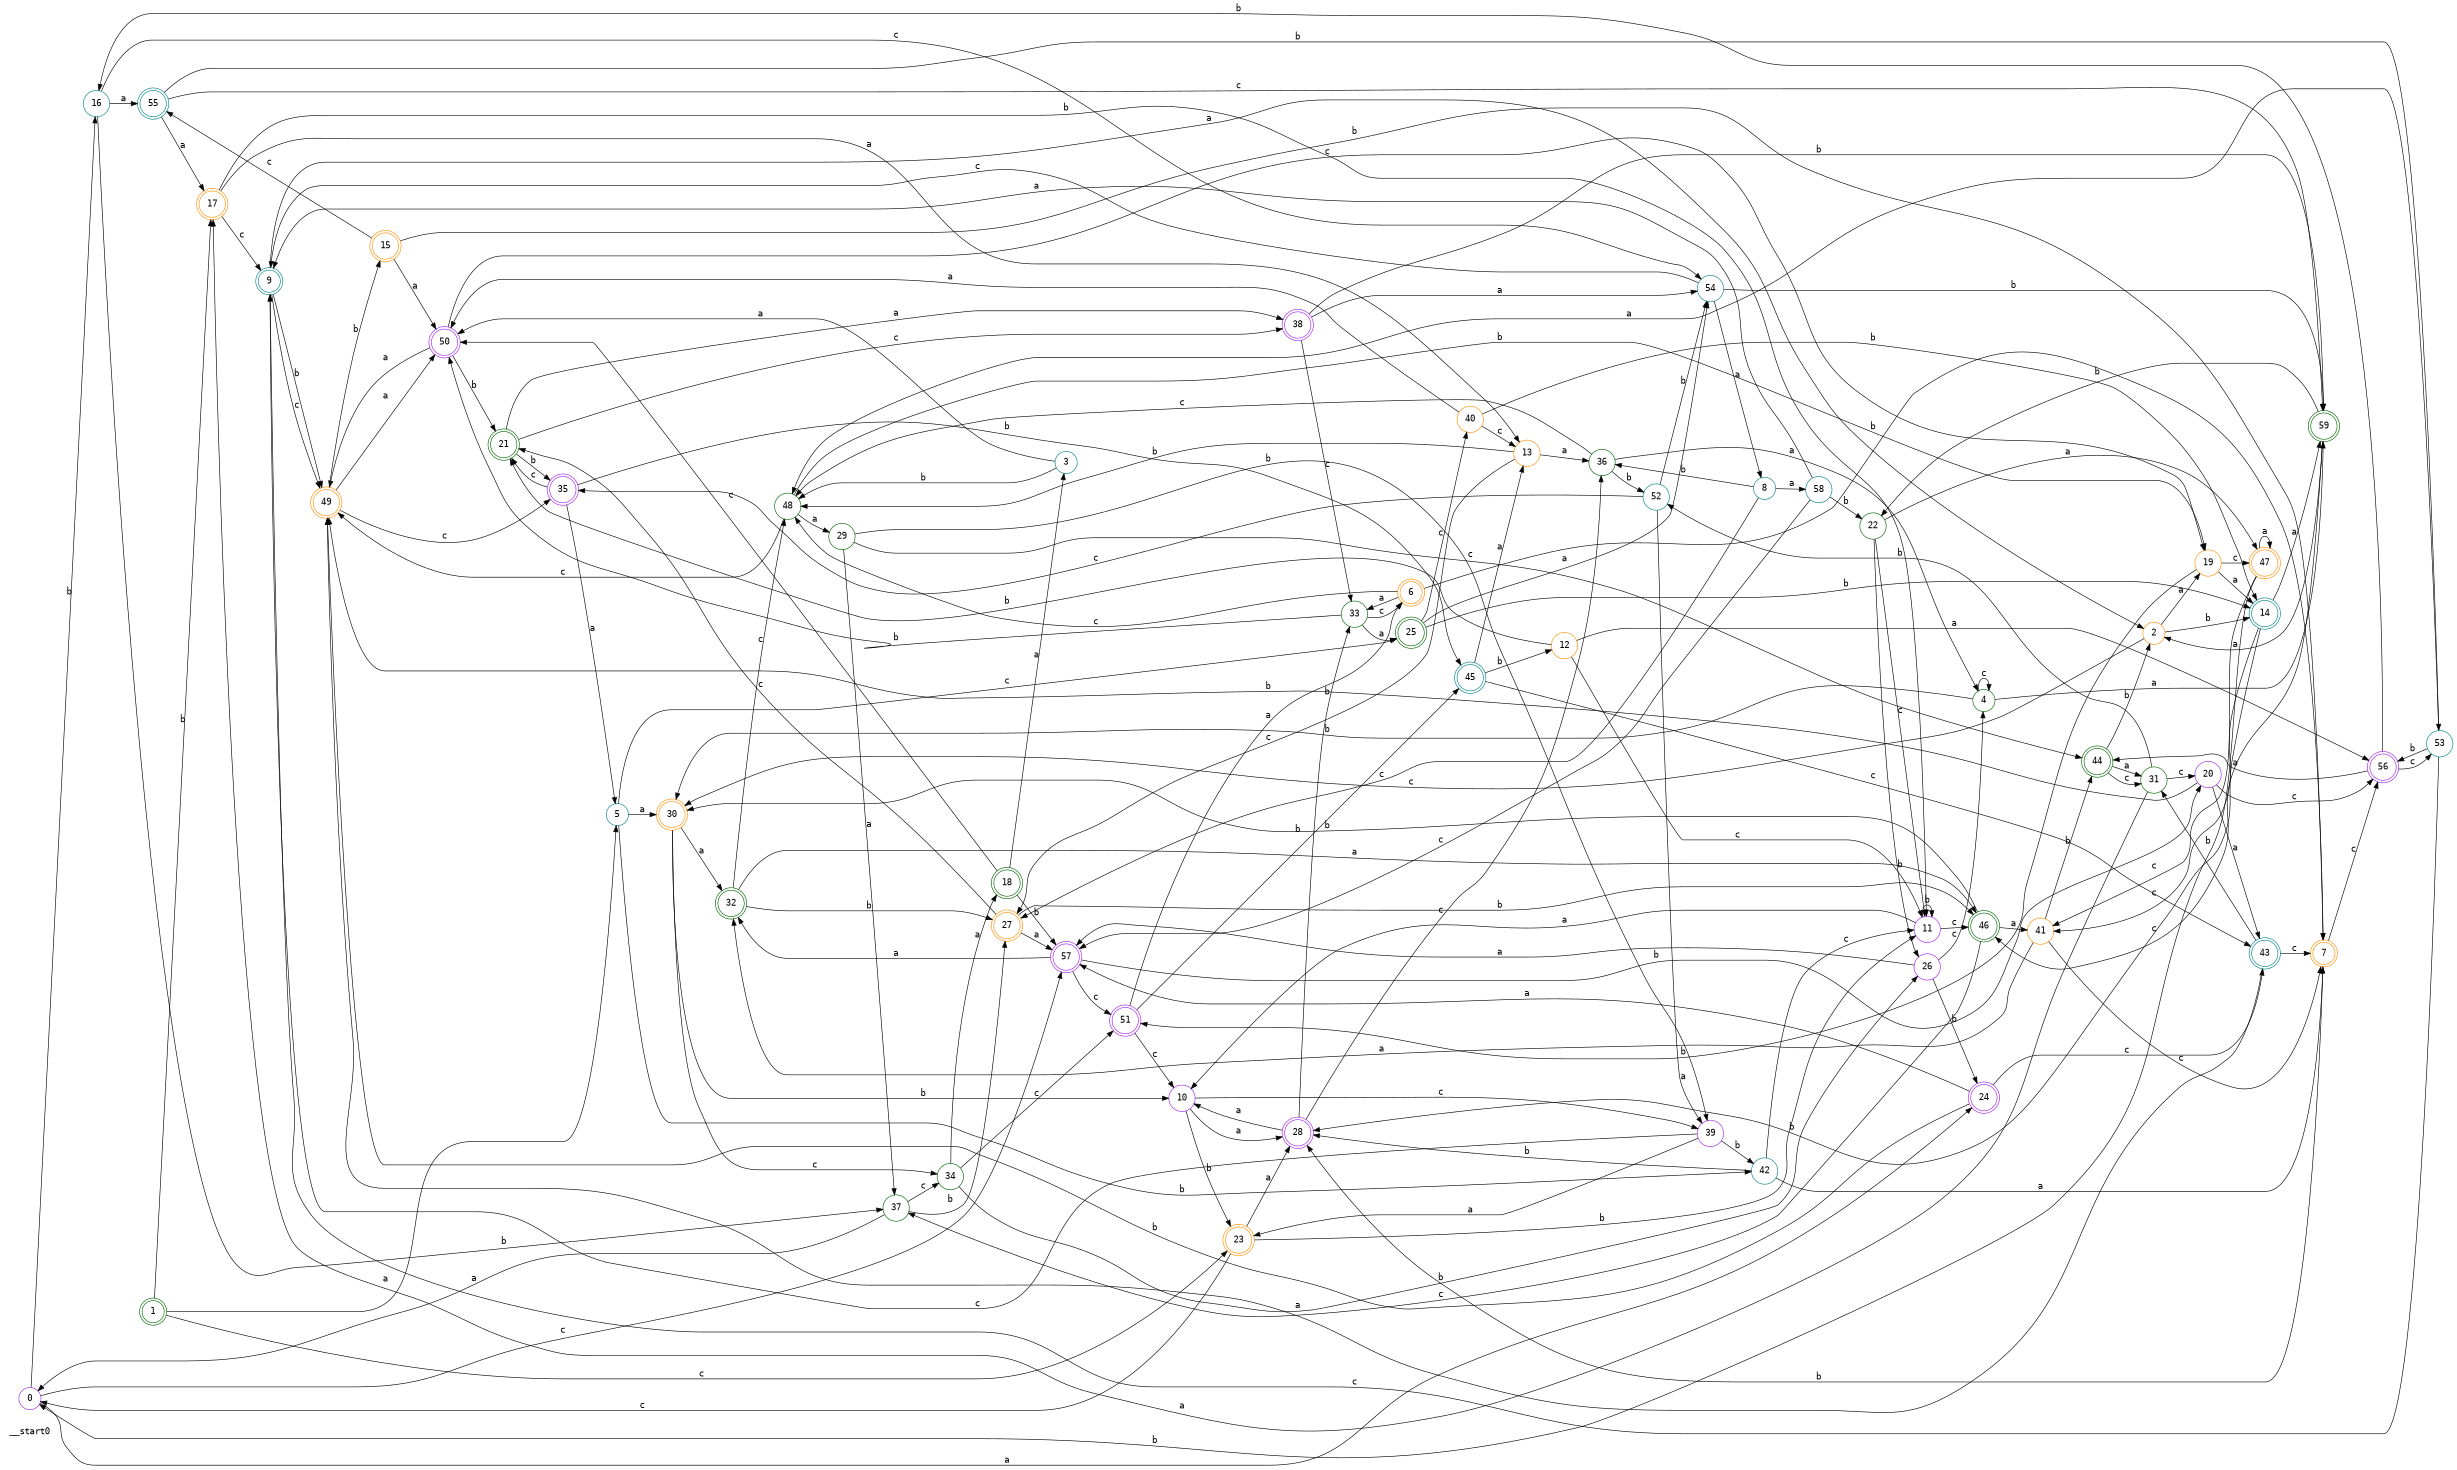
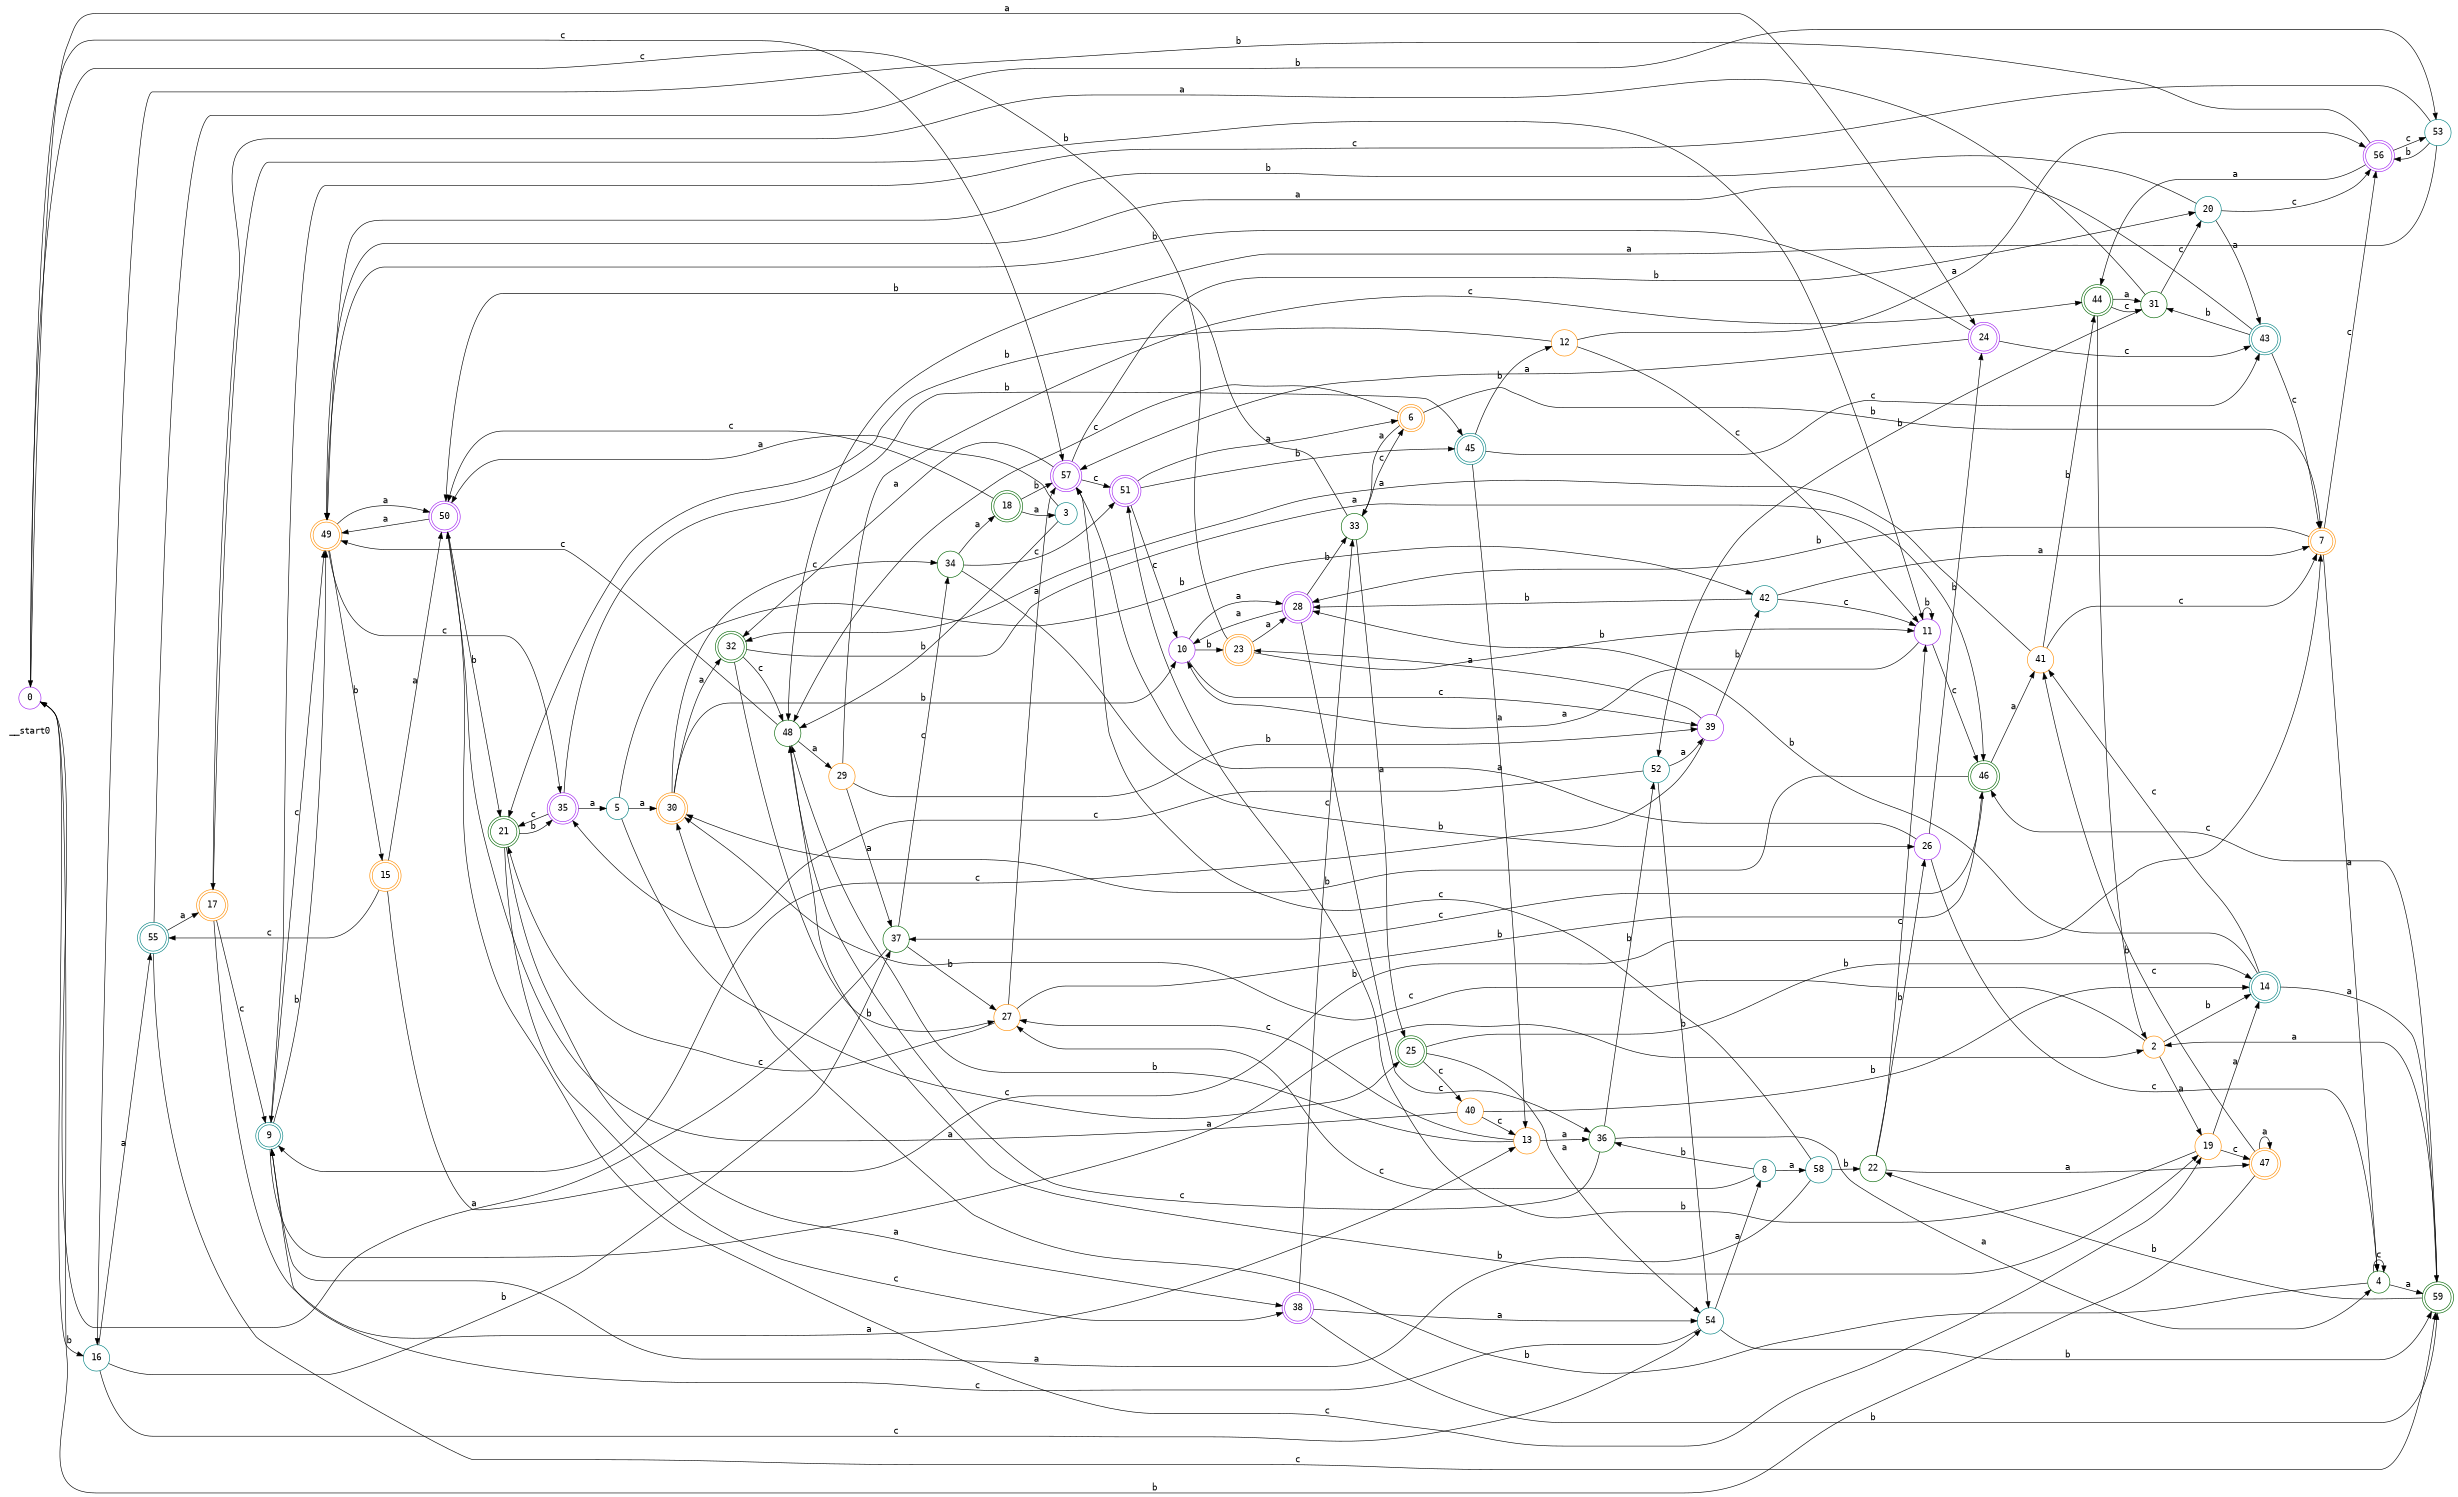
(842, 536) -> (842, 776)
(2208, 775) -> (2208, 210)
none -> (2350, 910)
(1007, 926) -> (1007, 1018)
(153, 1312) -> none
